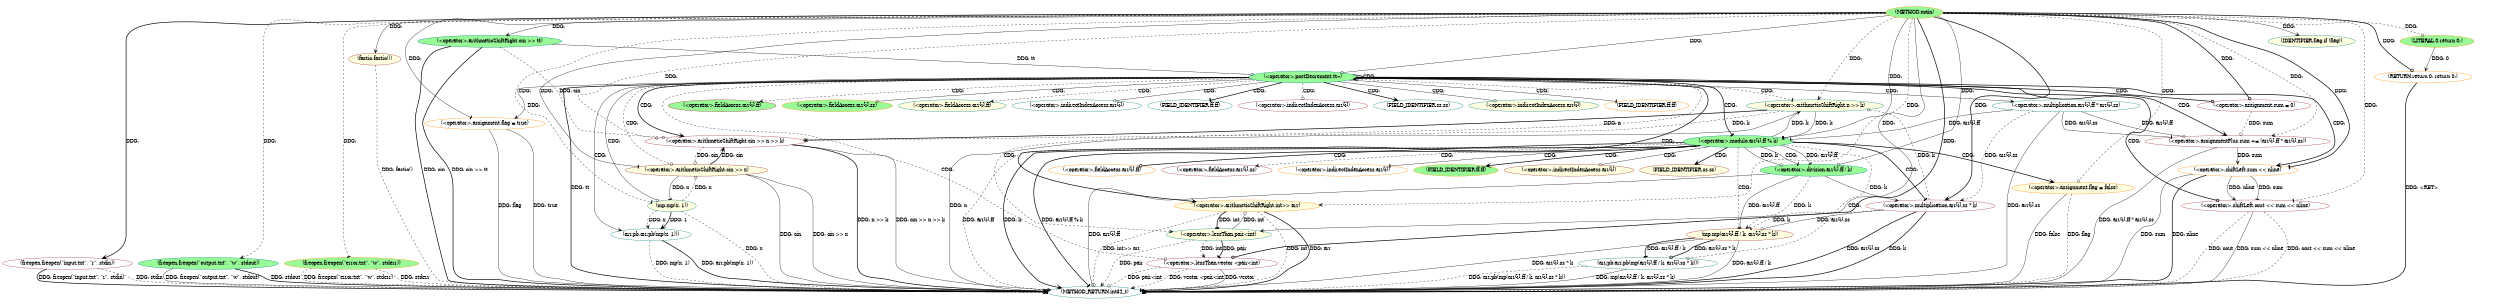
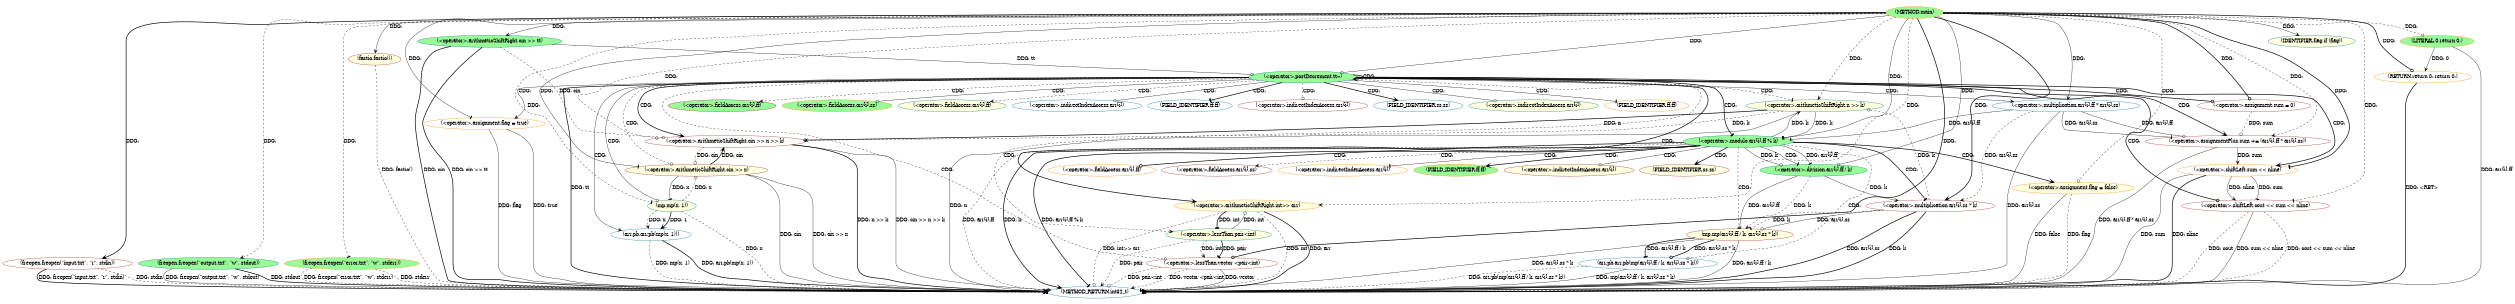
(1384, 190) -> (2248, 283)
(1699, 218) -> (2039, 19)
